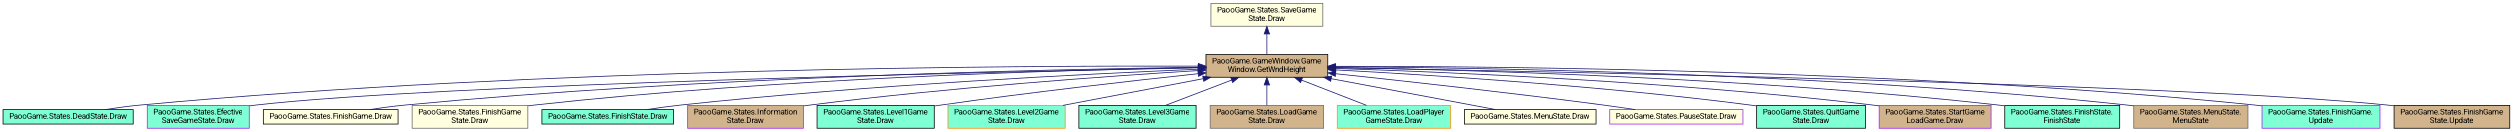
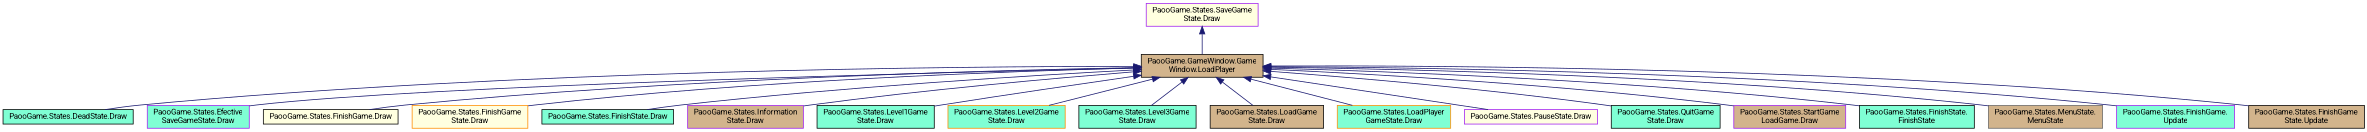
(1267, 15) -> (1202, 15)
(1267, 66) -> (1202, 66)
(470, 117) -> (470, 117)
(1267, 117) -> (1267, 117)
(1530, 117) -> none
